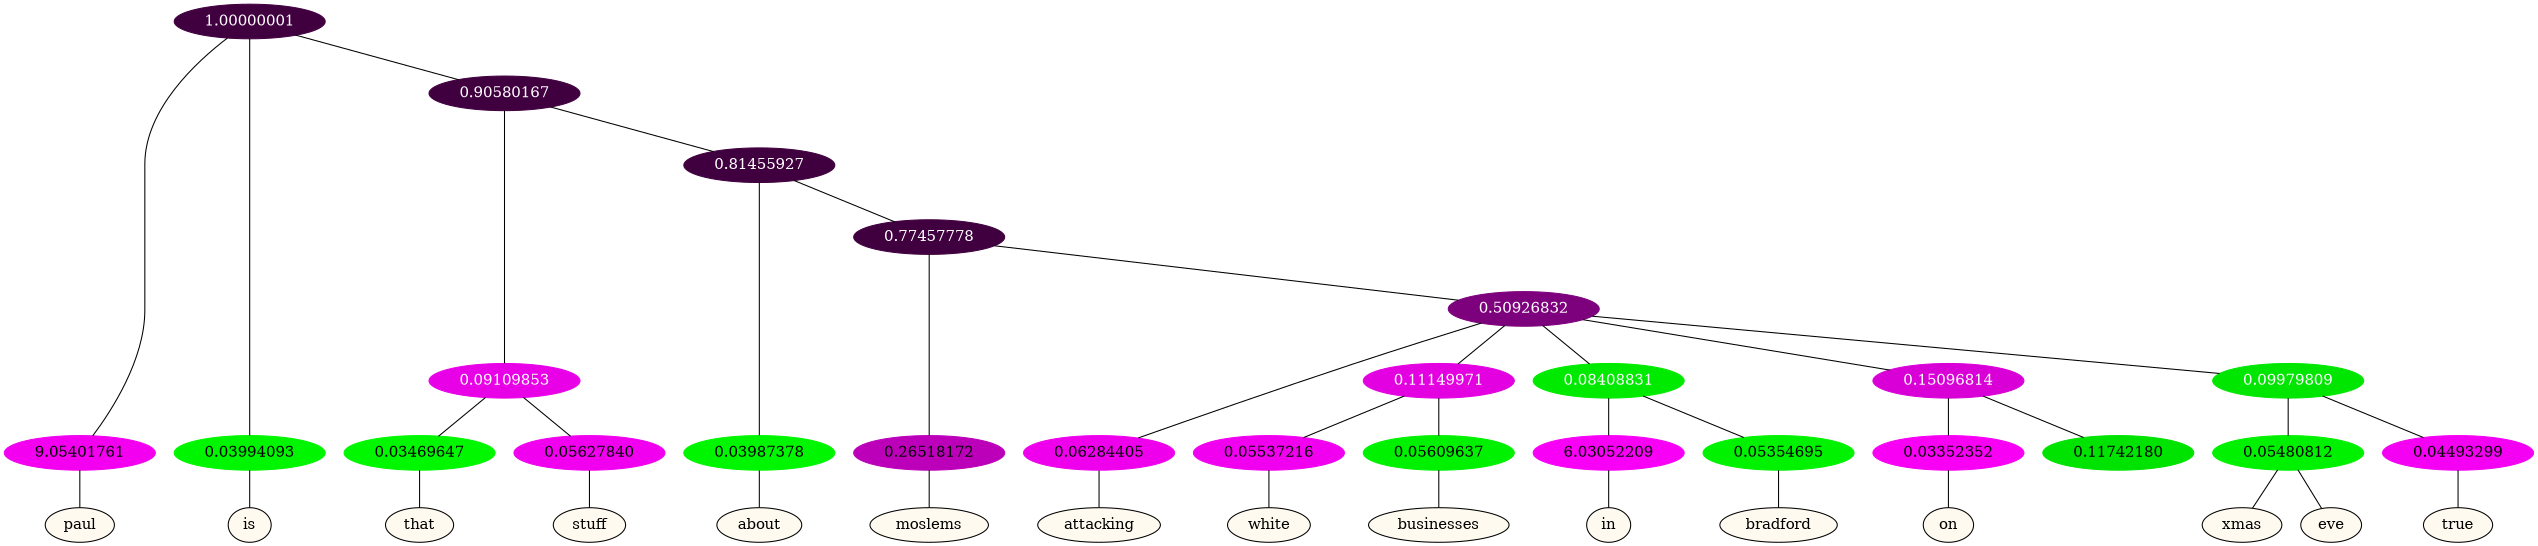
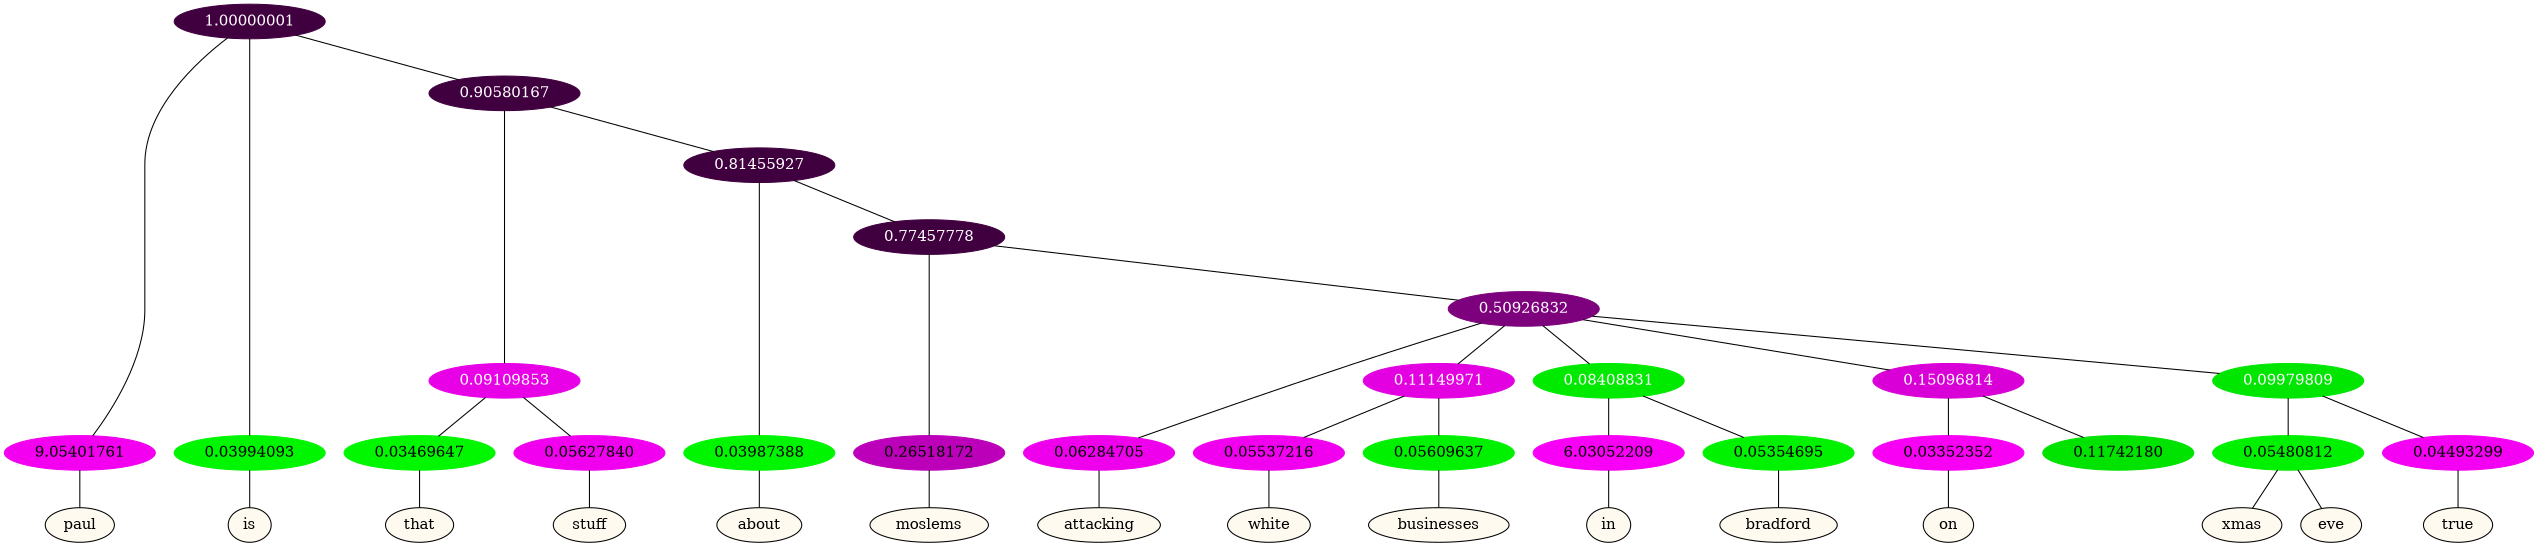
(759, 453) -> (759, 453)
(1099, 453) -> (1099, 453)
